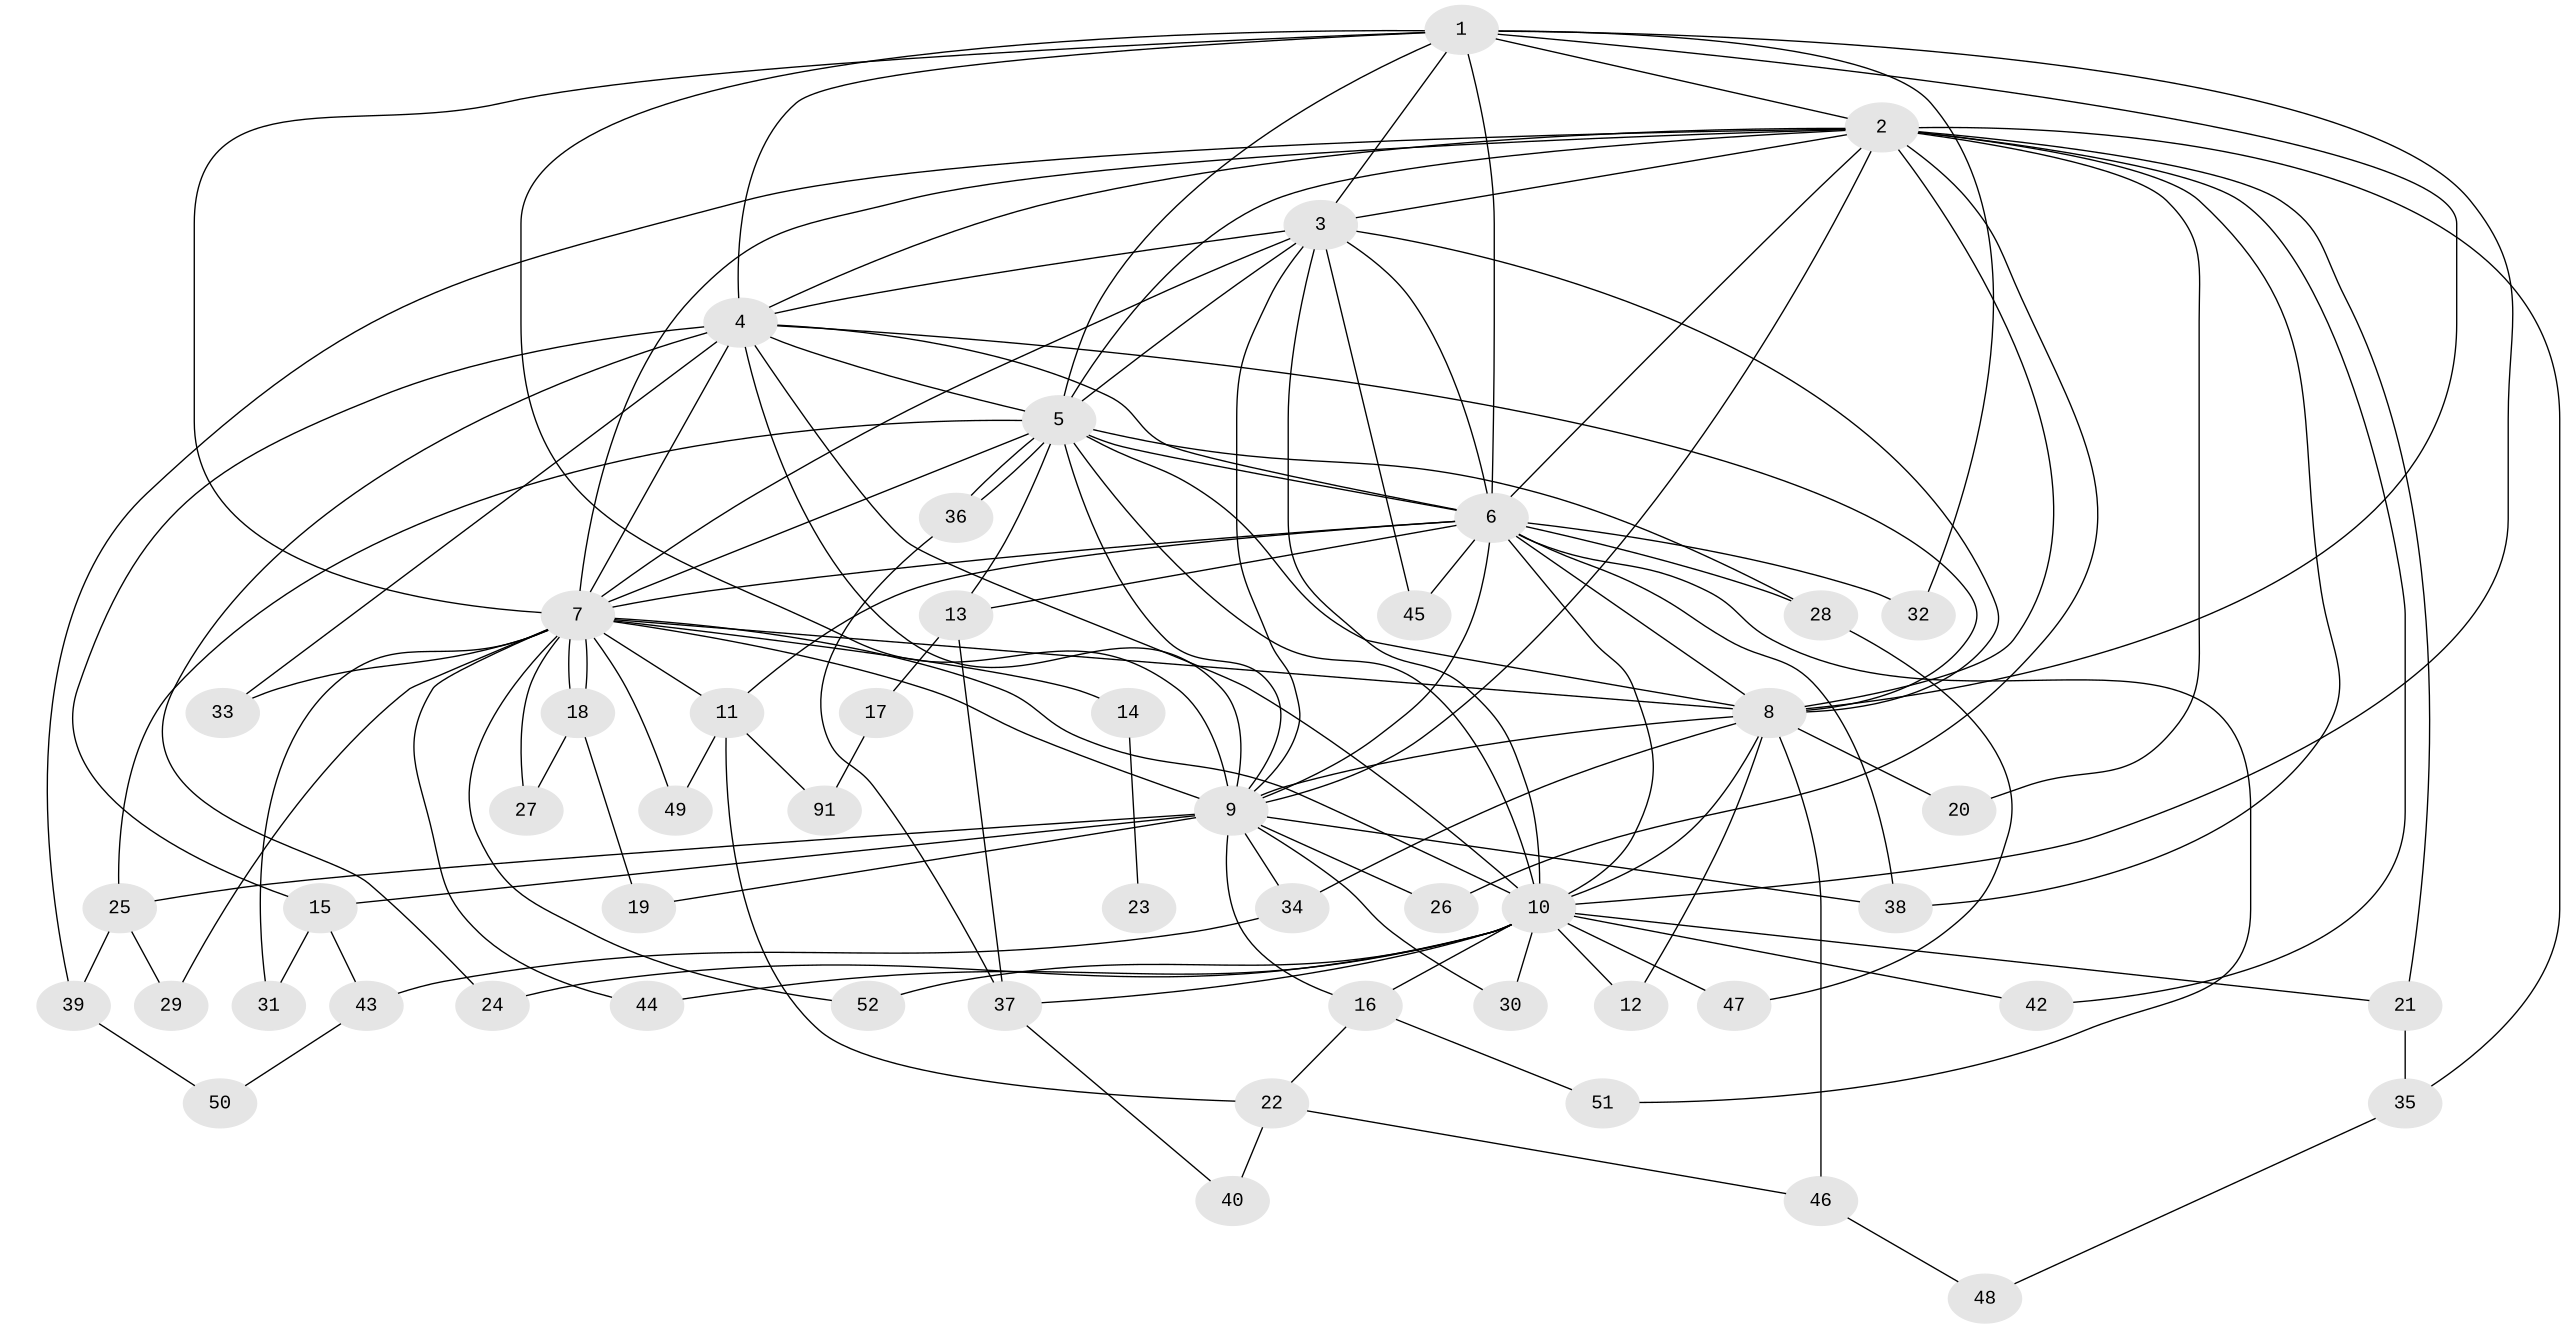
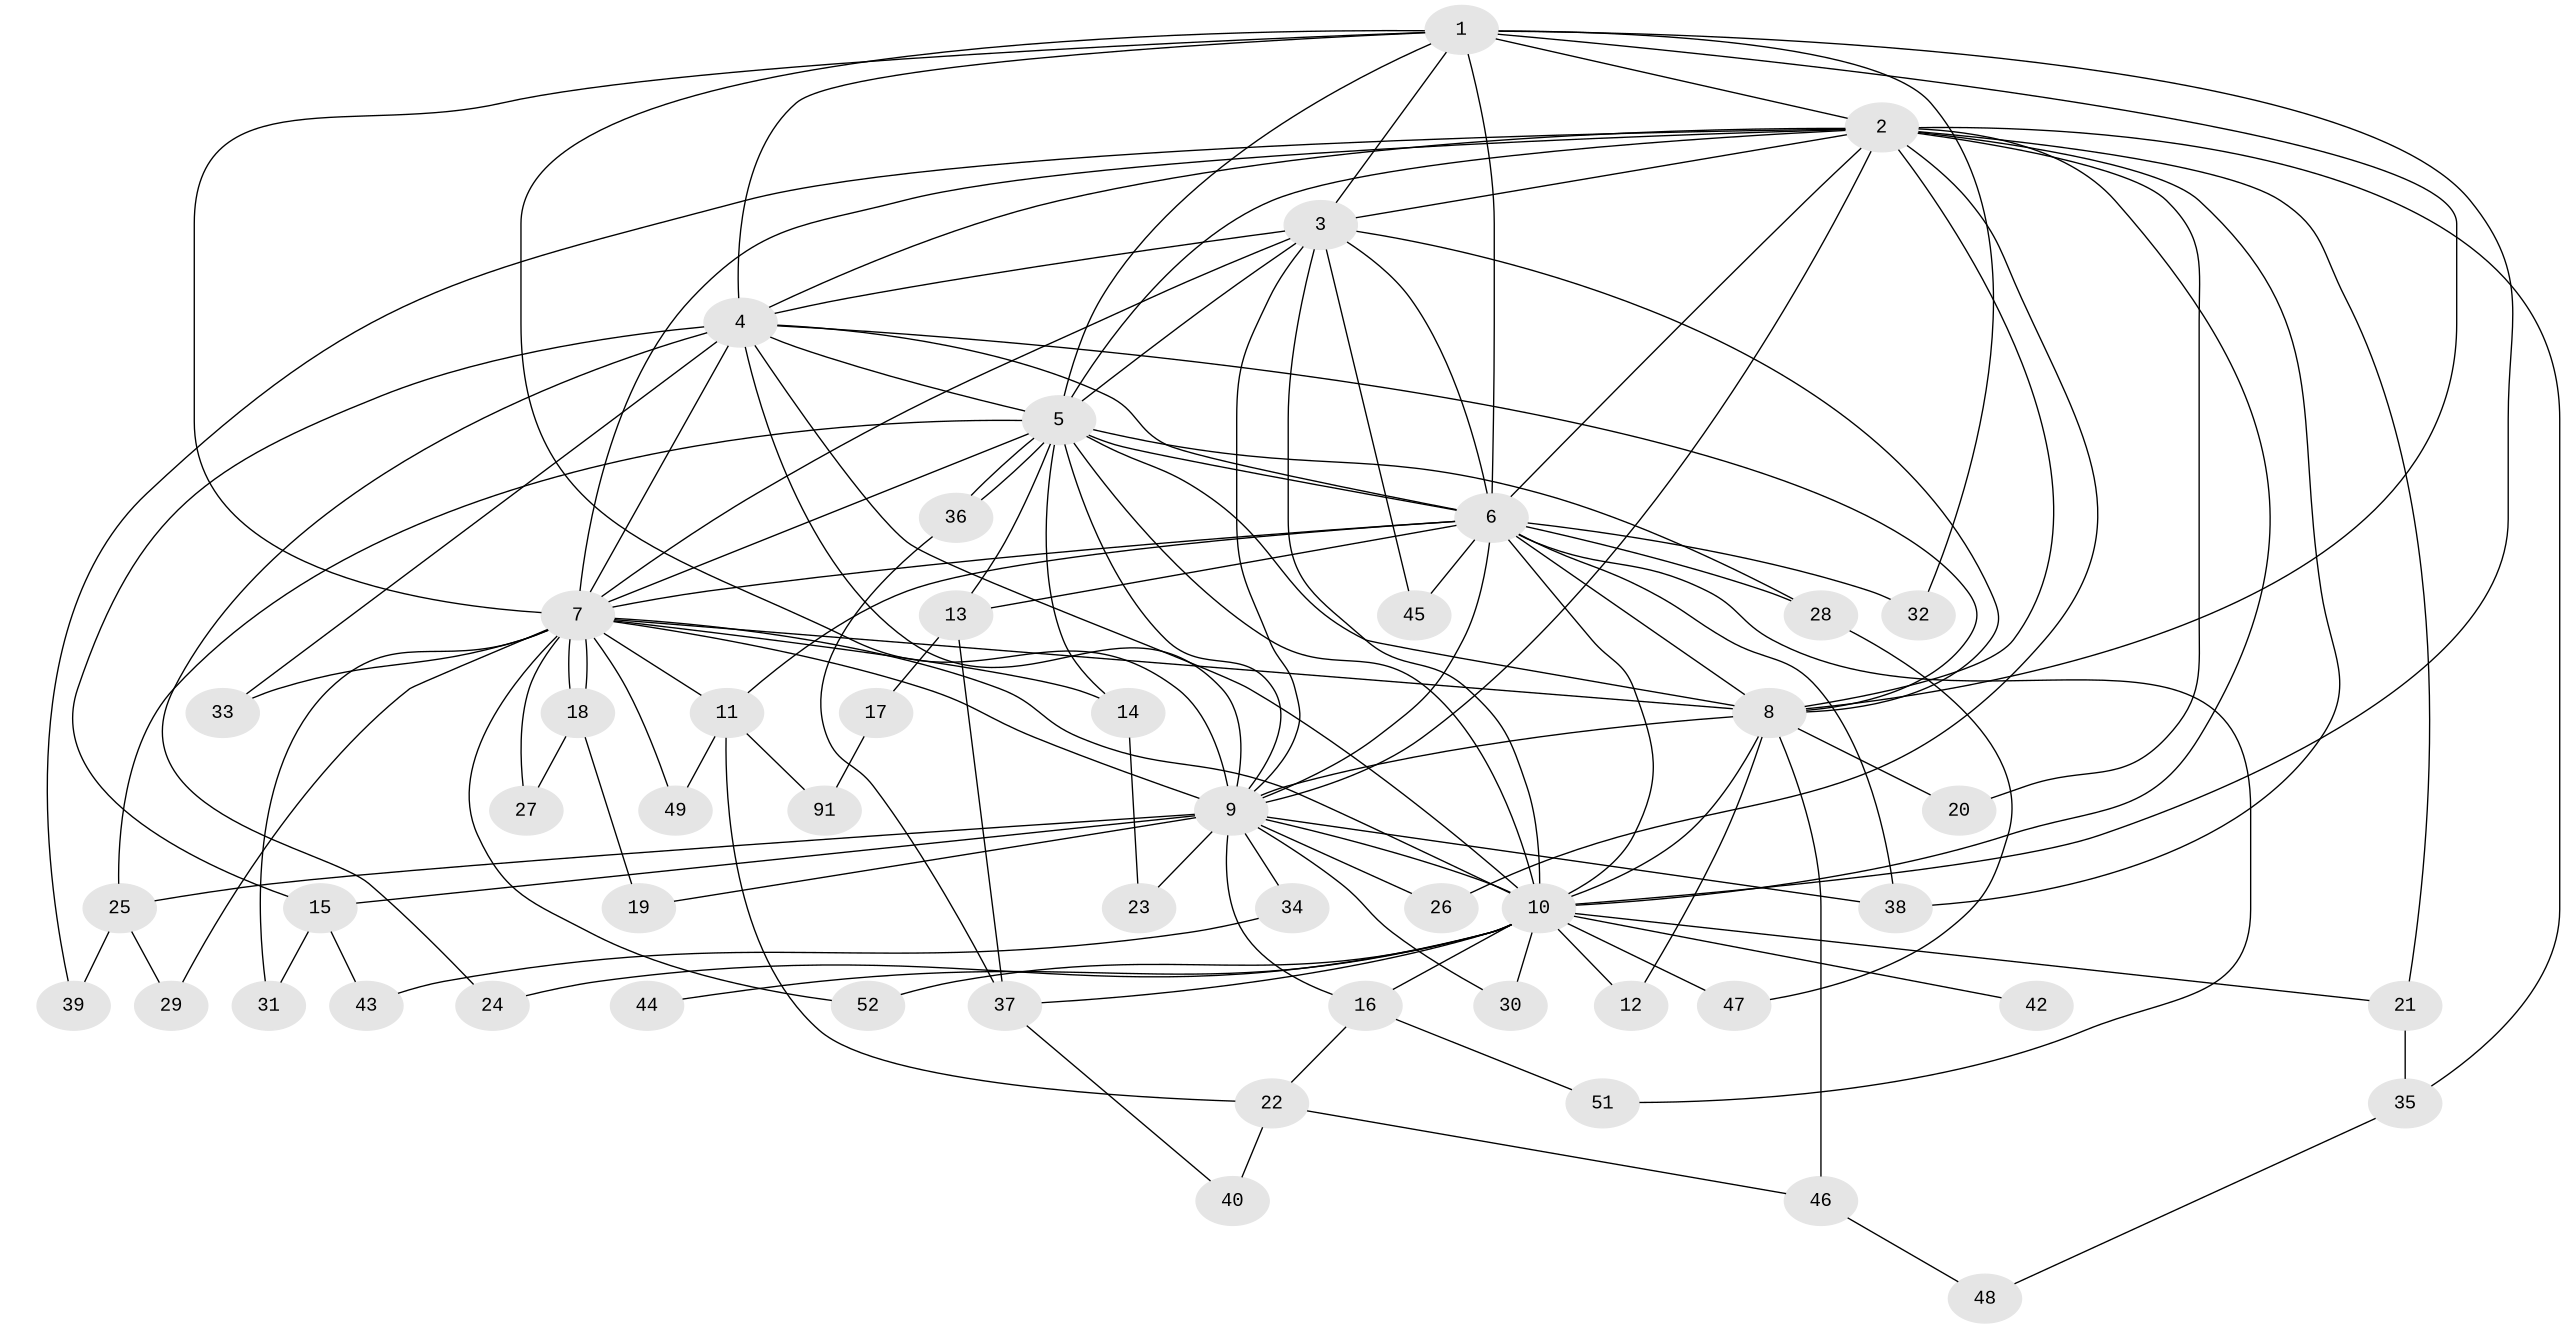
(2392, 530) -> (2233, 672)
none -> (1049, 577)
(1544, 786) -> none
(430, 824) -> none
none -> (1390, 851)
none -> (1185, 859)
(220, 1103) -> none
